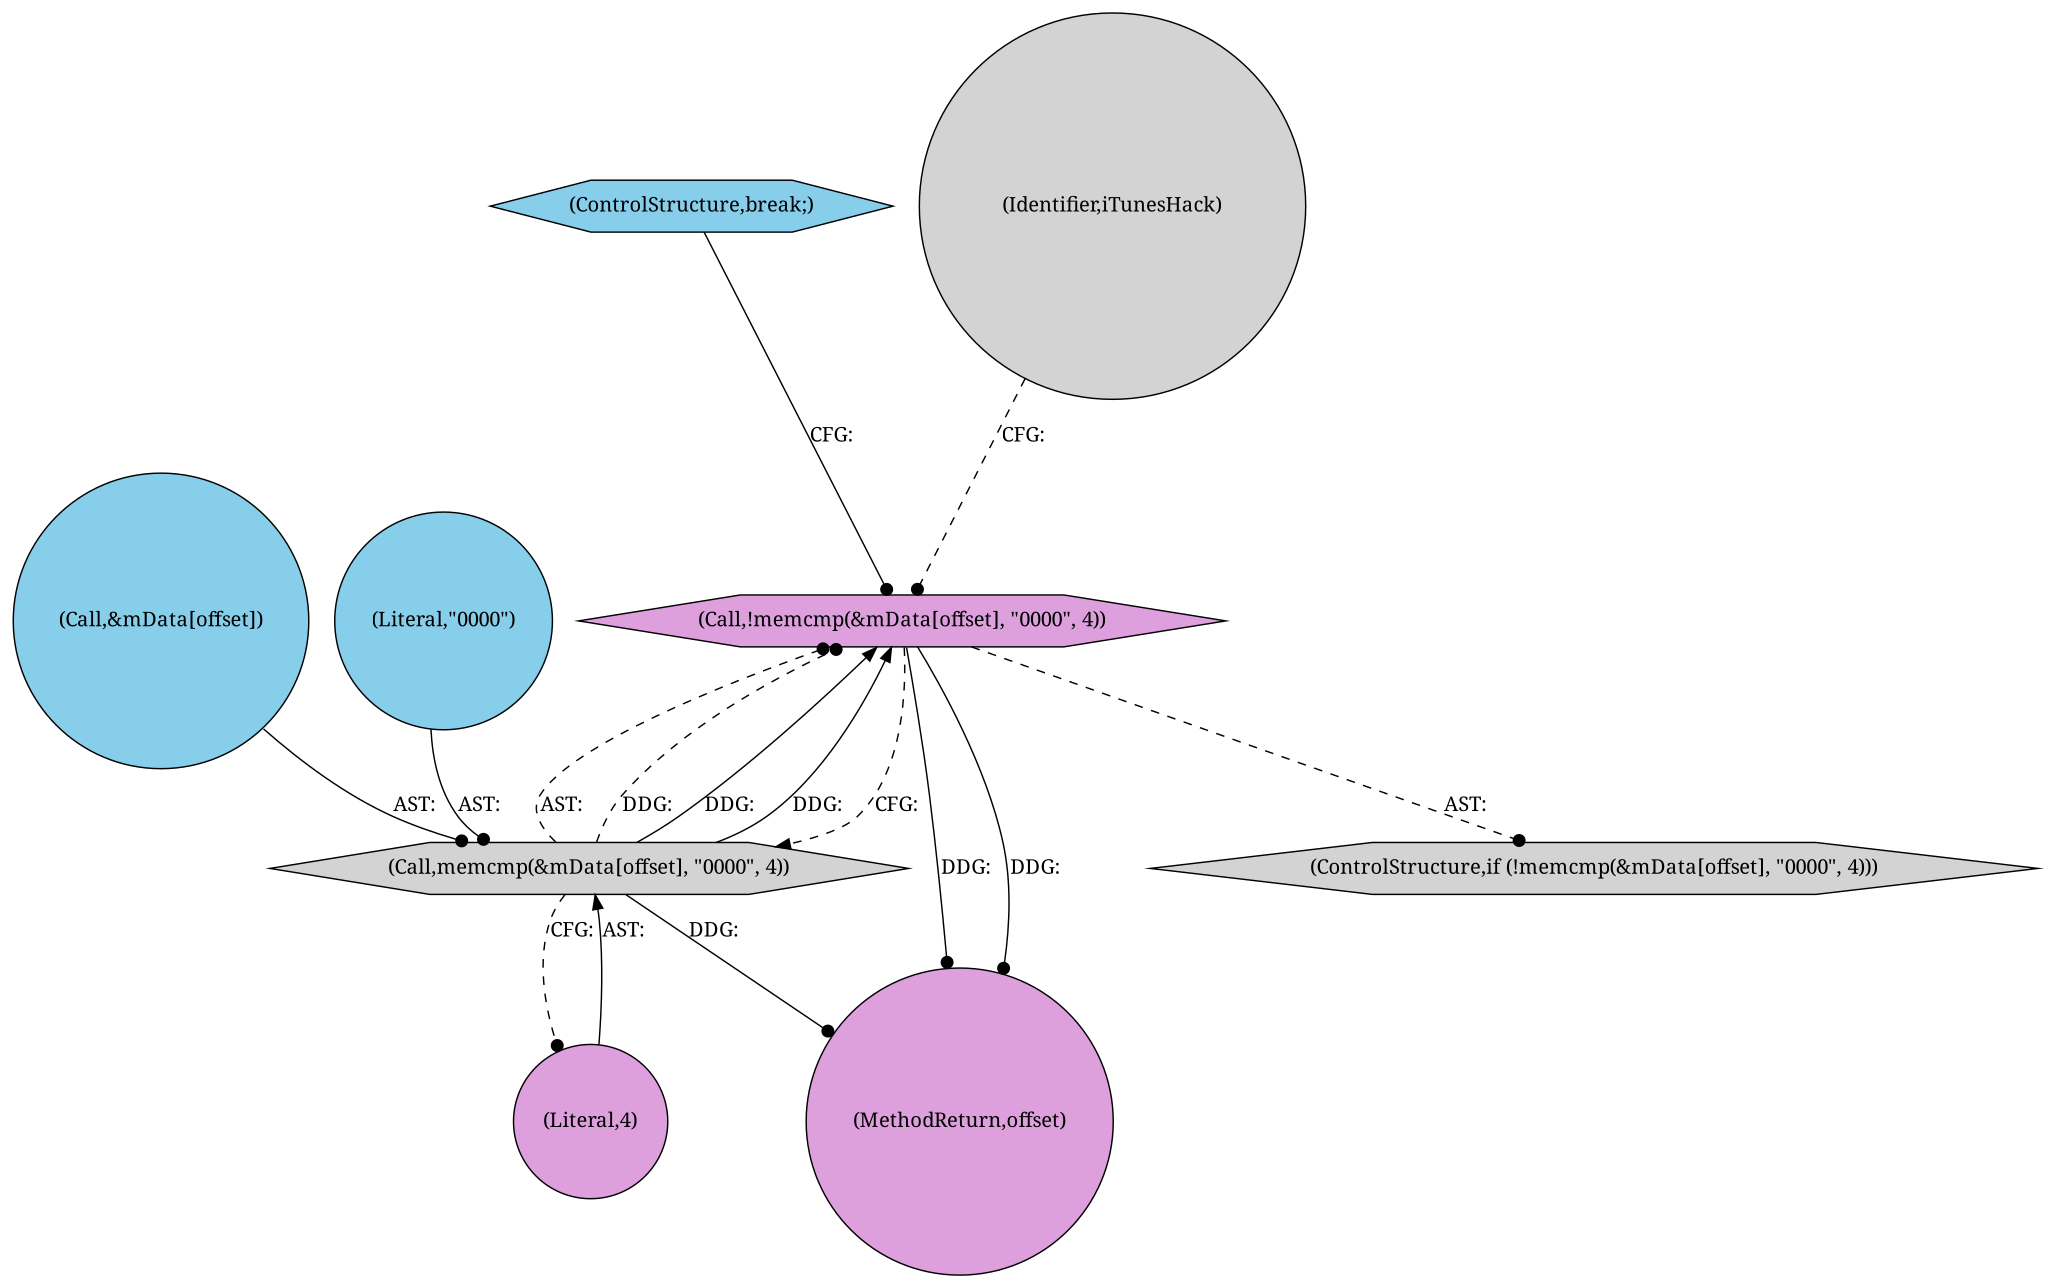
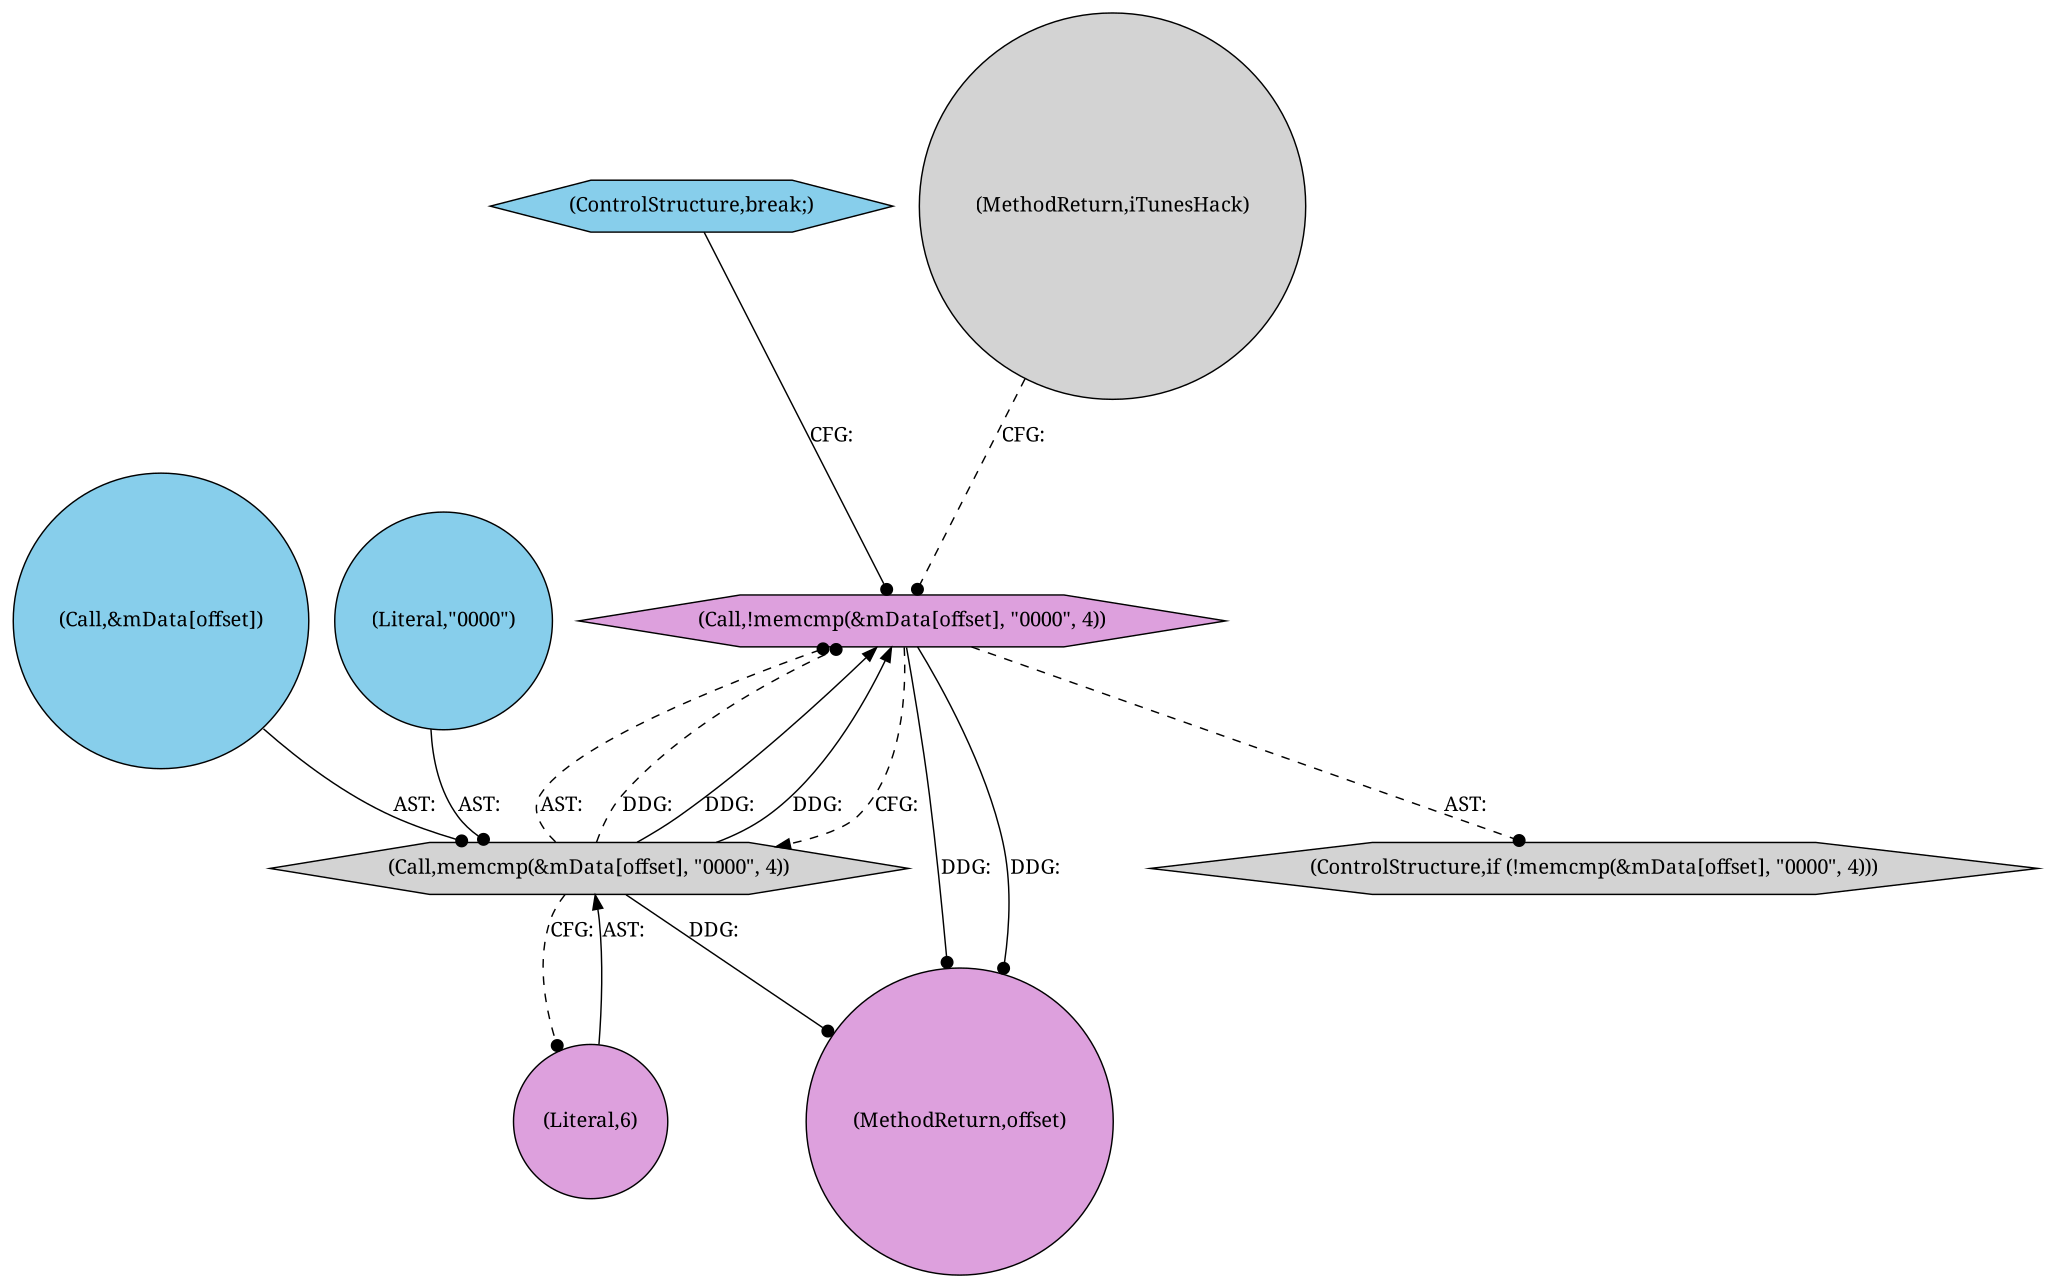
(1113, 206) -> (1113, 206)
(591, 1122) -> (591, 1122)
